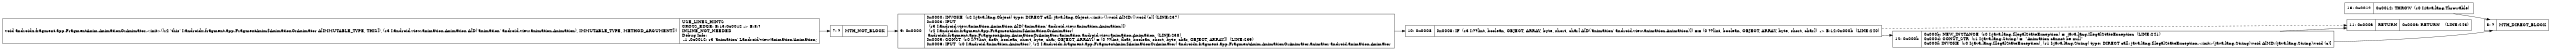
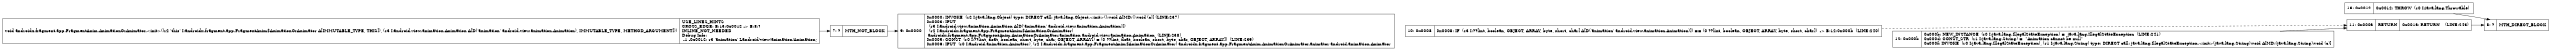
(2435, 25) -> (2435, 25)
(1398, 31) -> none
(1886, 35) -> none
(2412, 38) -> (2476, 25)
